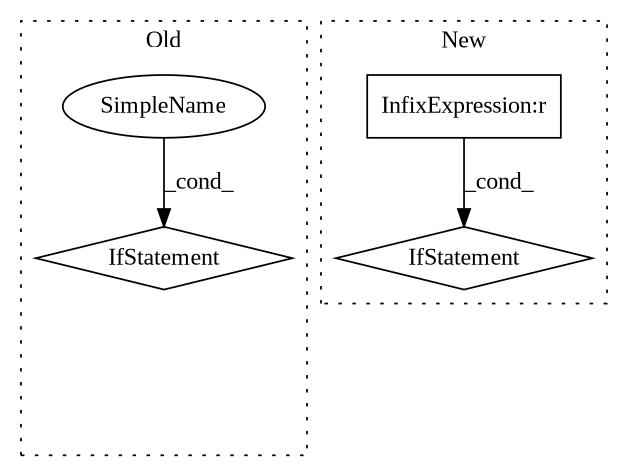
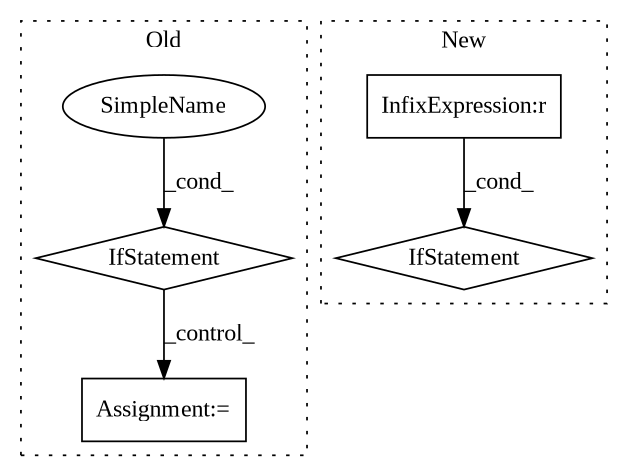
none -> (164, 410)
